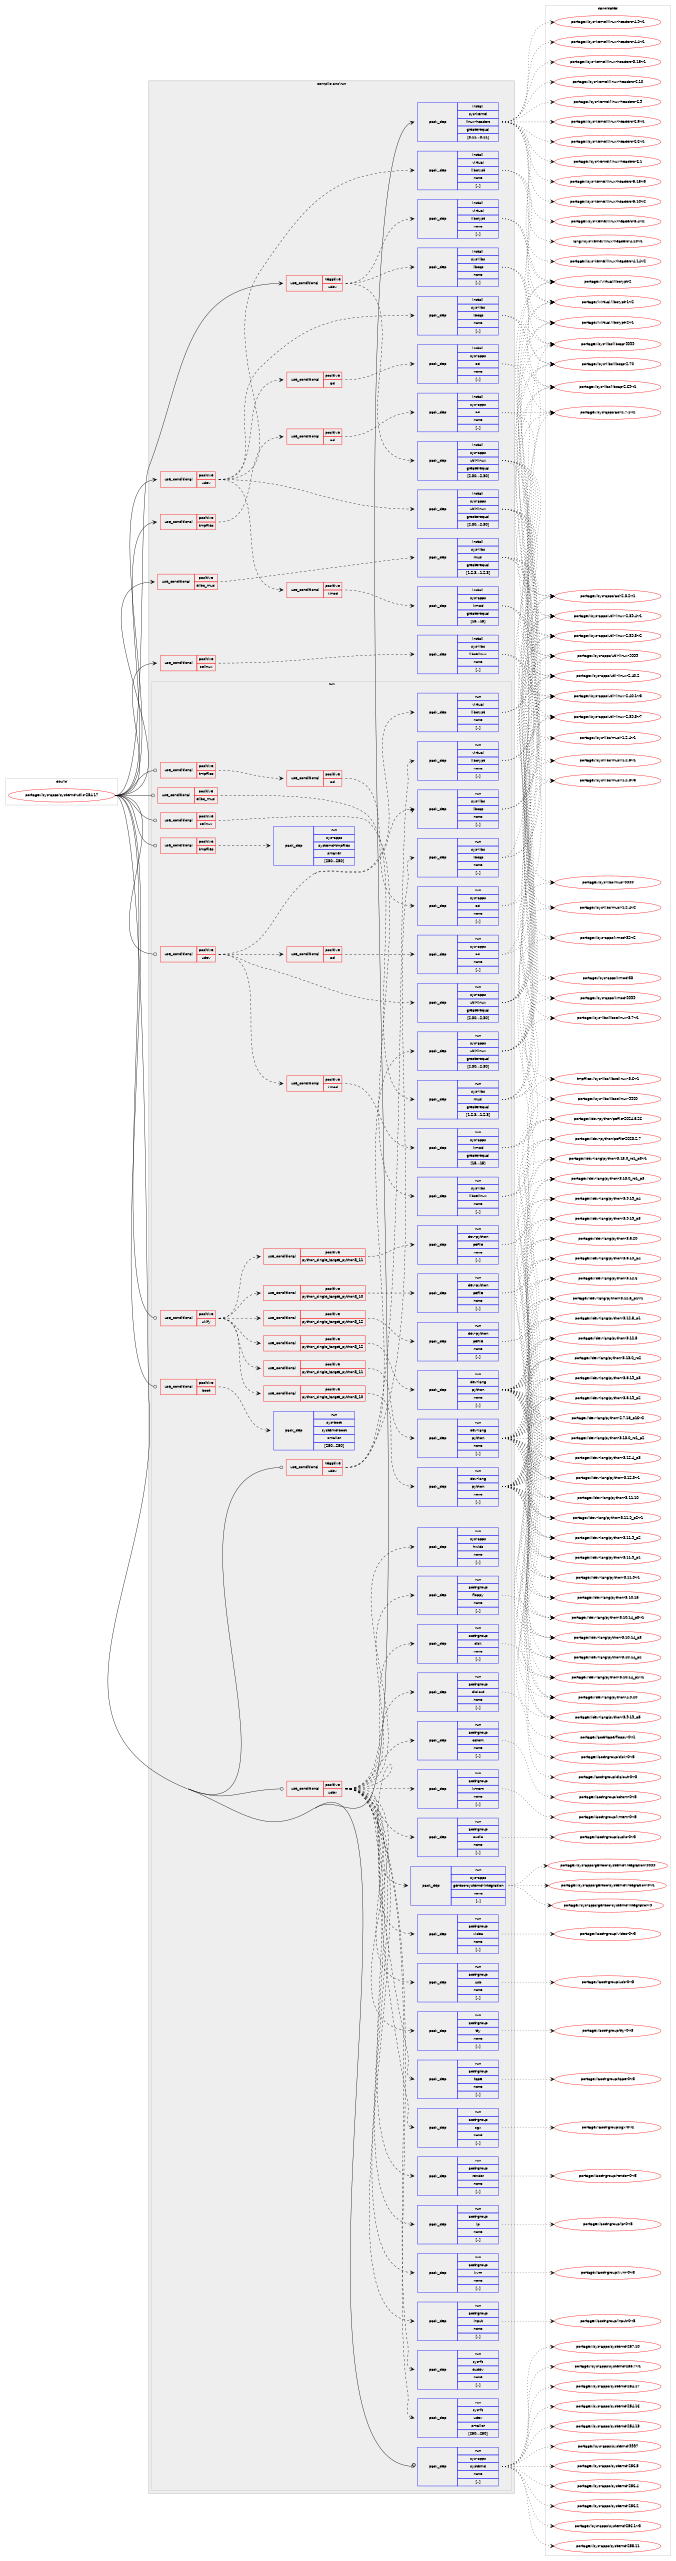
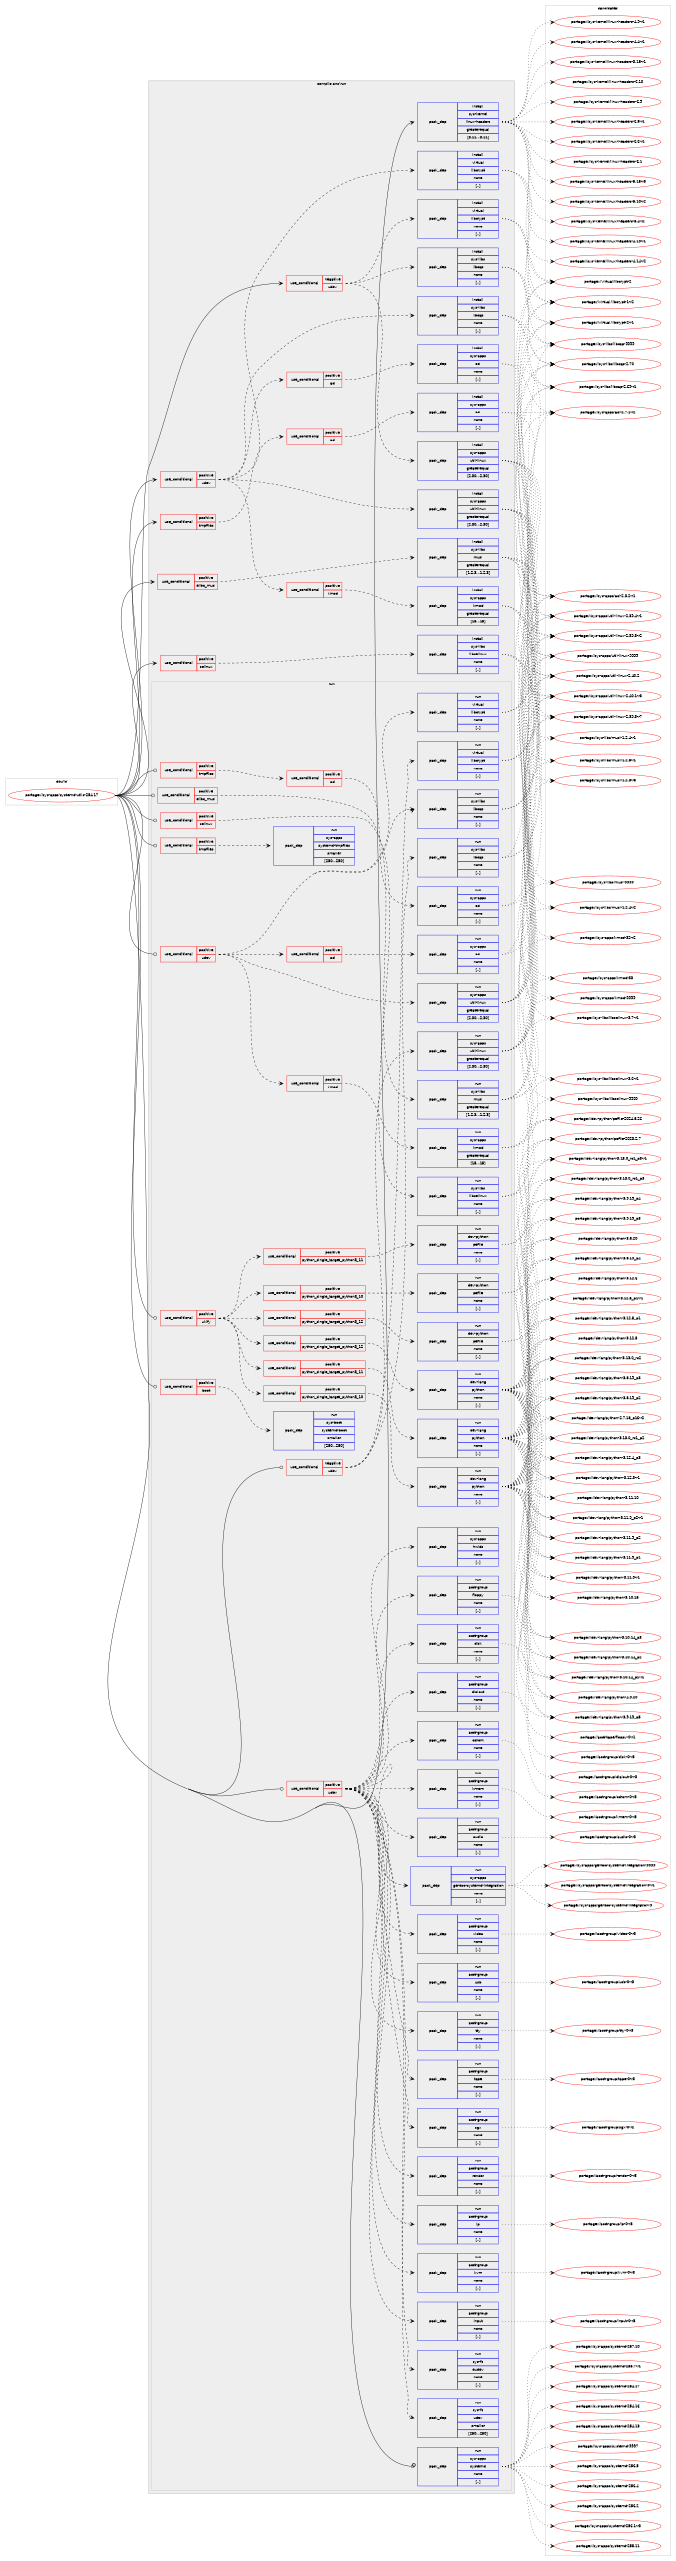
(608, 242) -> (608, 242)
(608, 1079) -> (608, 1079)
(608, 1618) -> none
